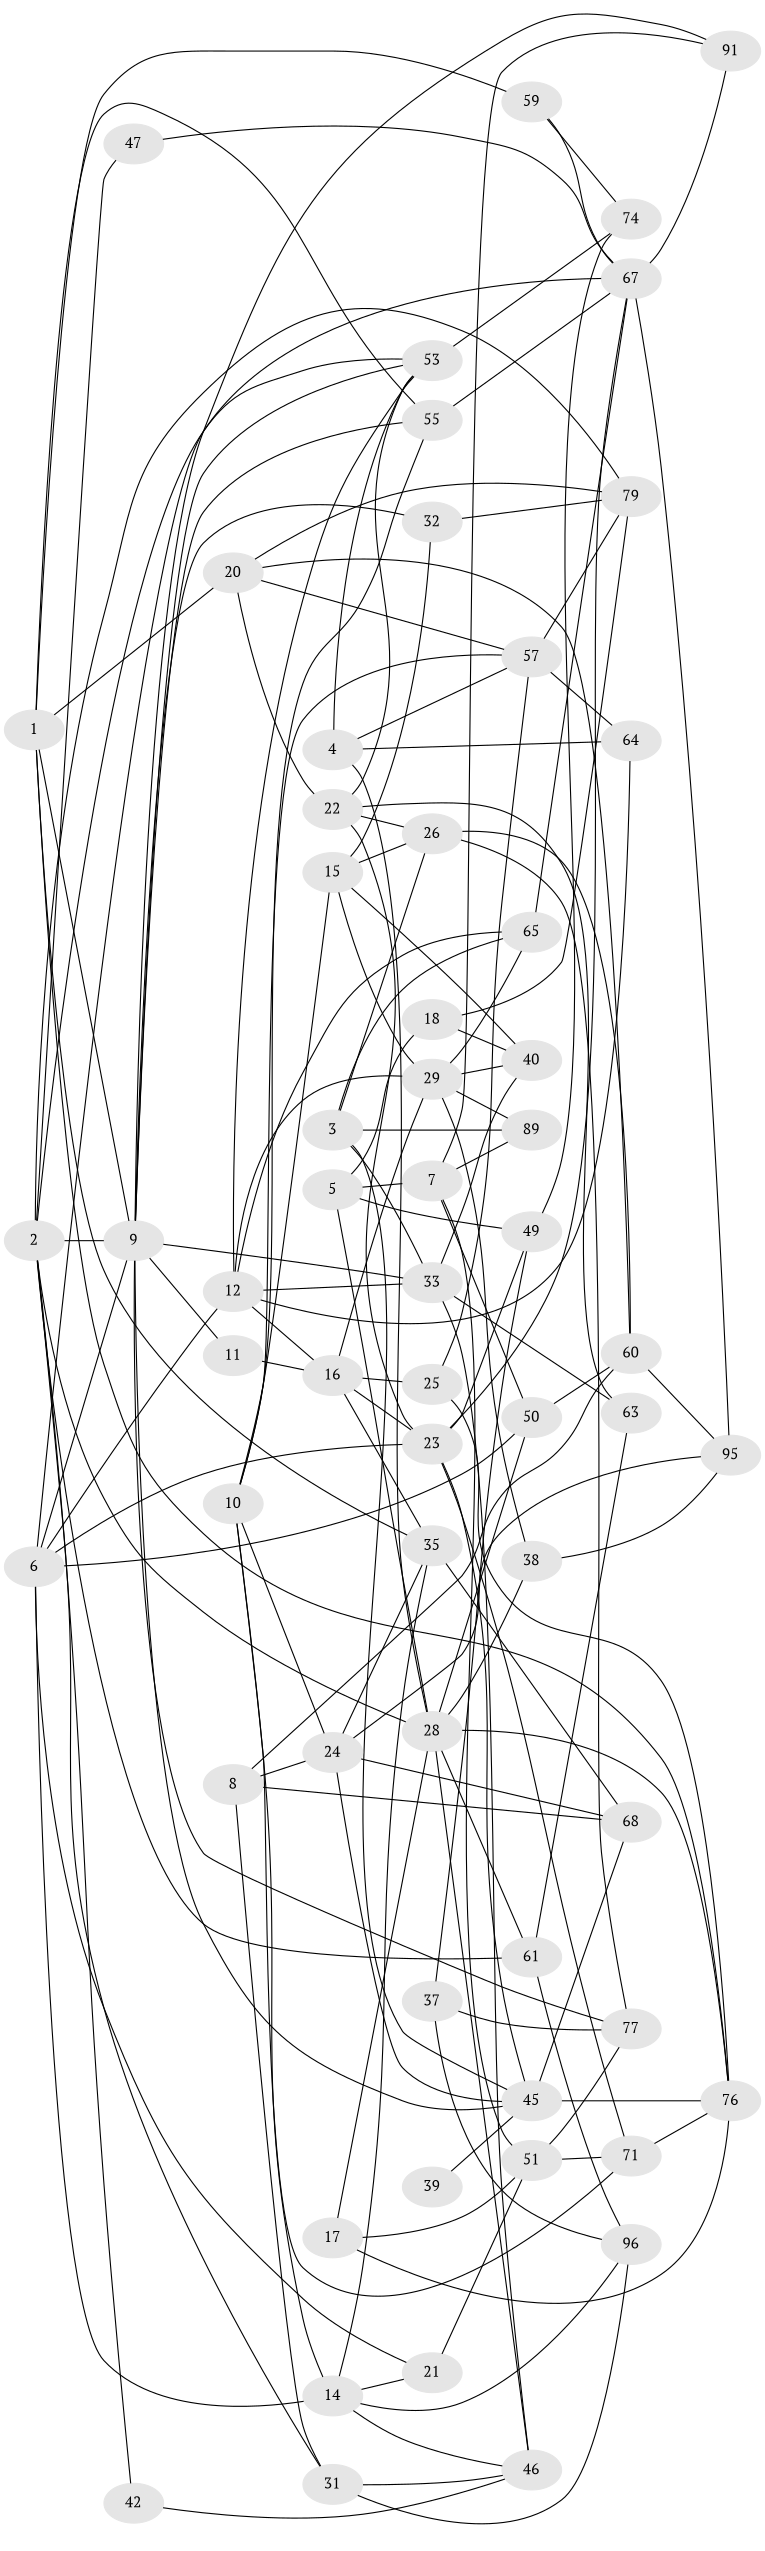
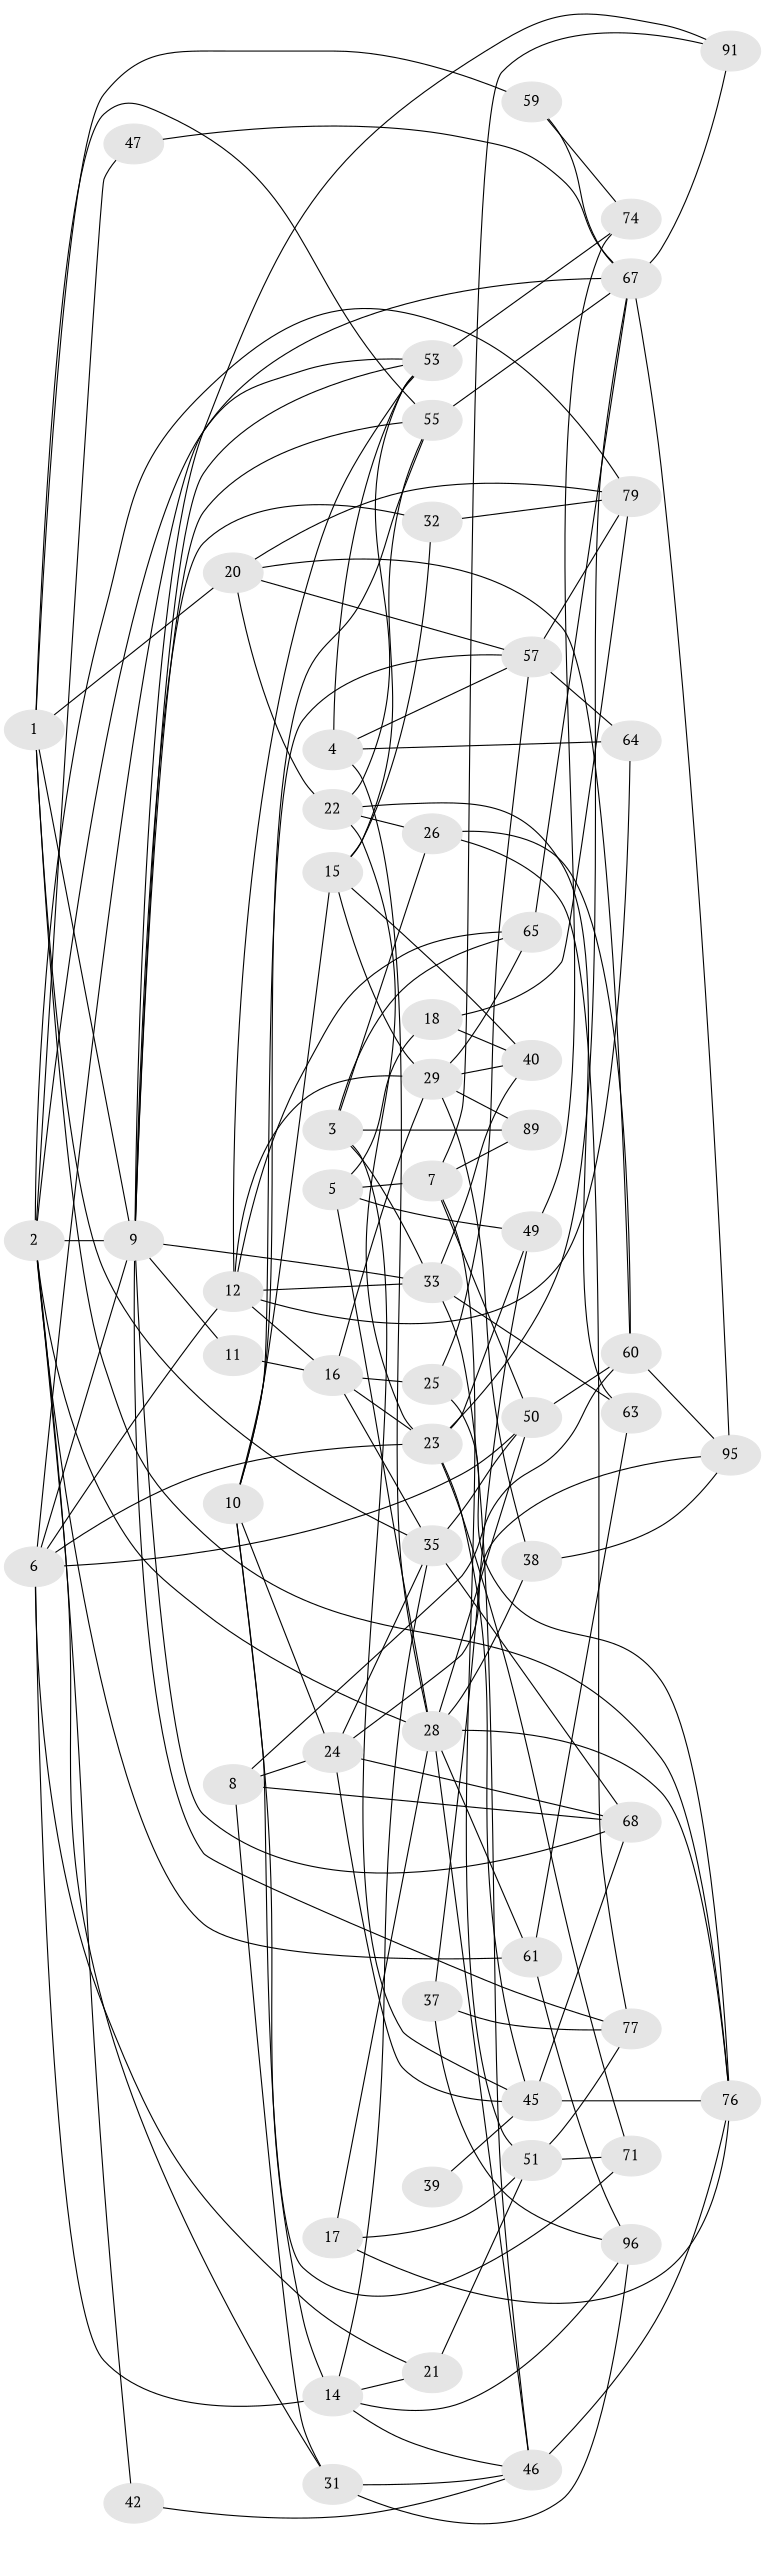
(377, 856) -> (393, 703)
none -> (482, 1482)
(167, 1782) -> (181, 1748)
(681, 2128) -> (665, 2302)
